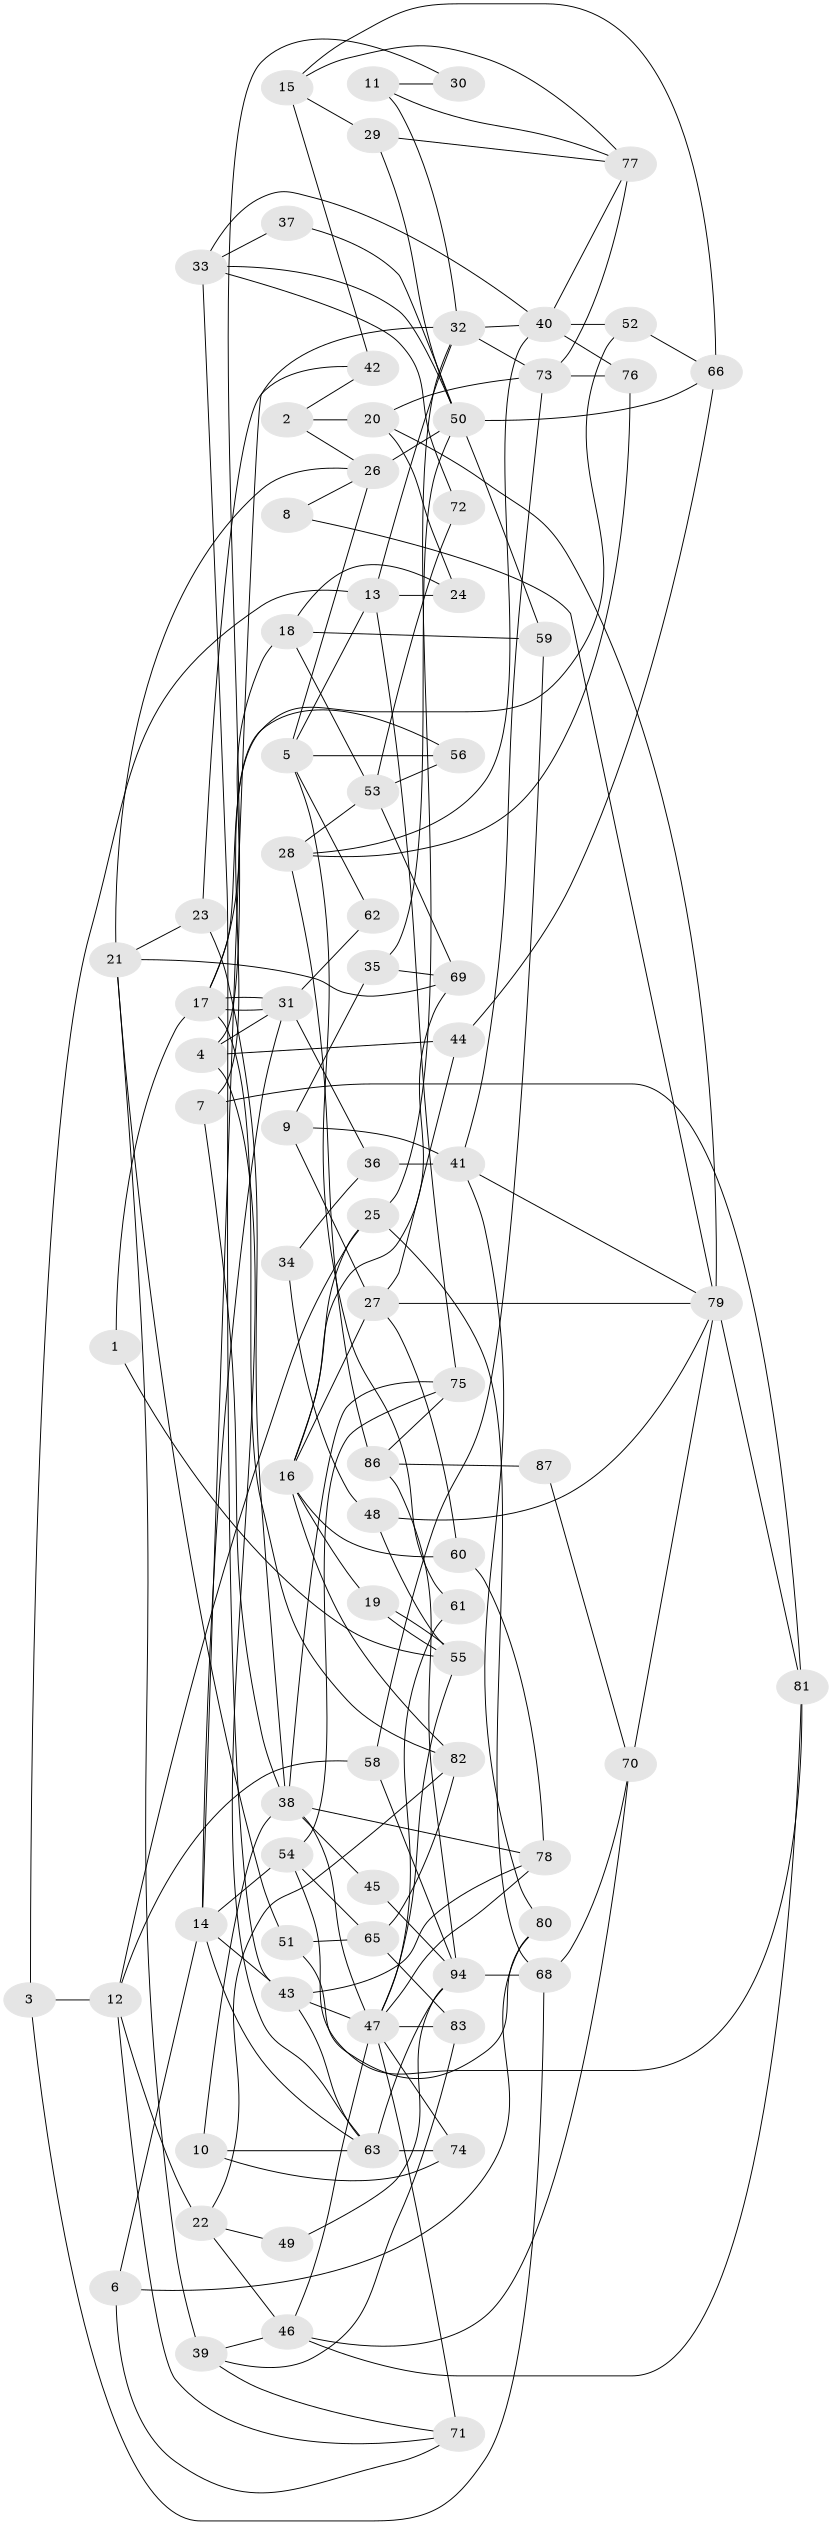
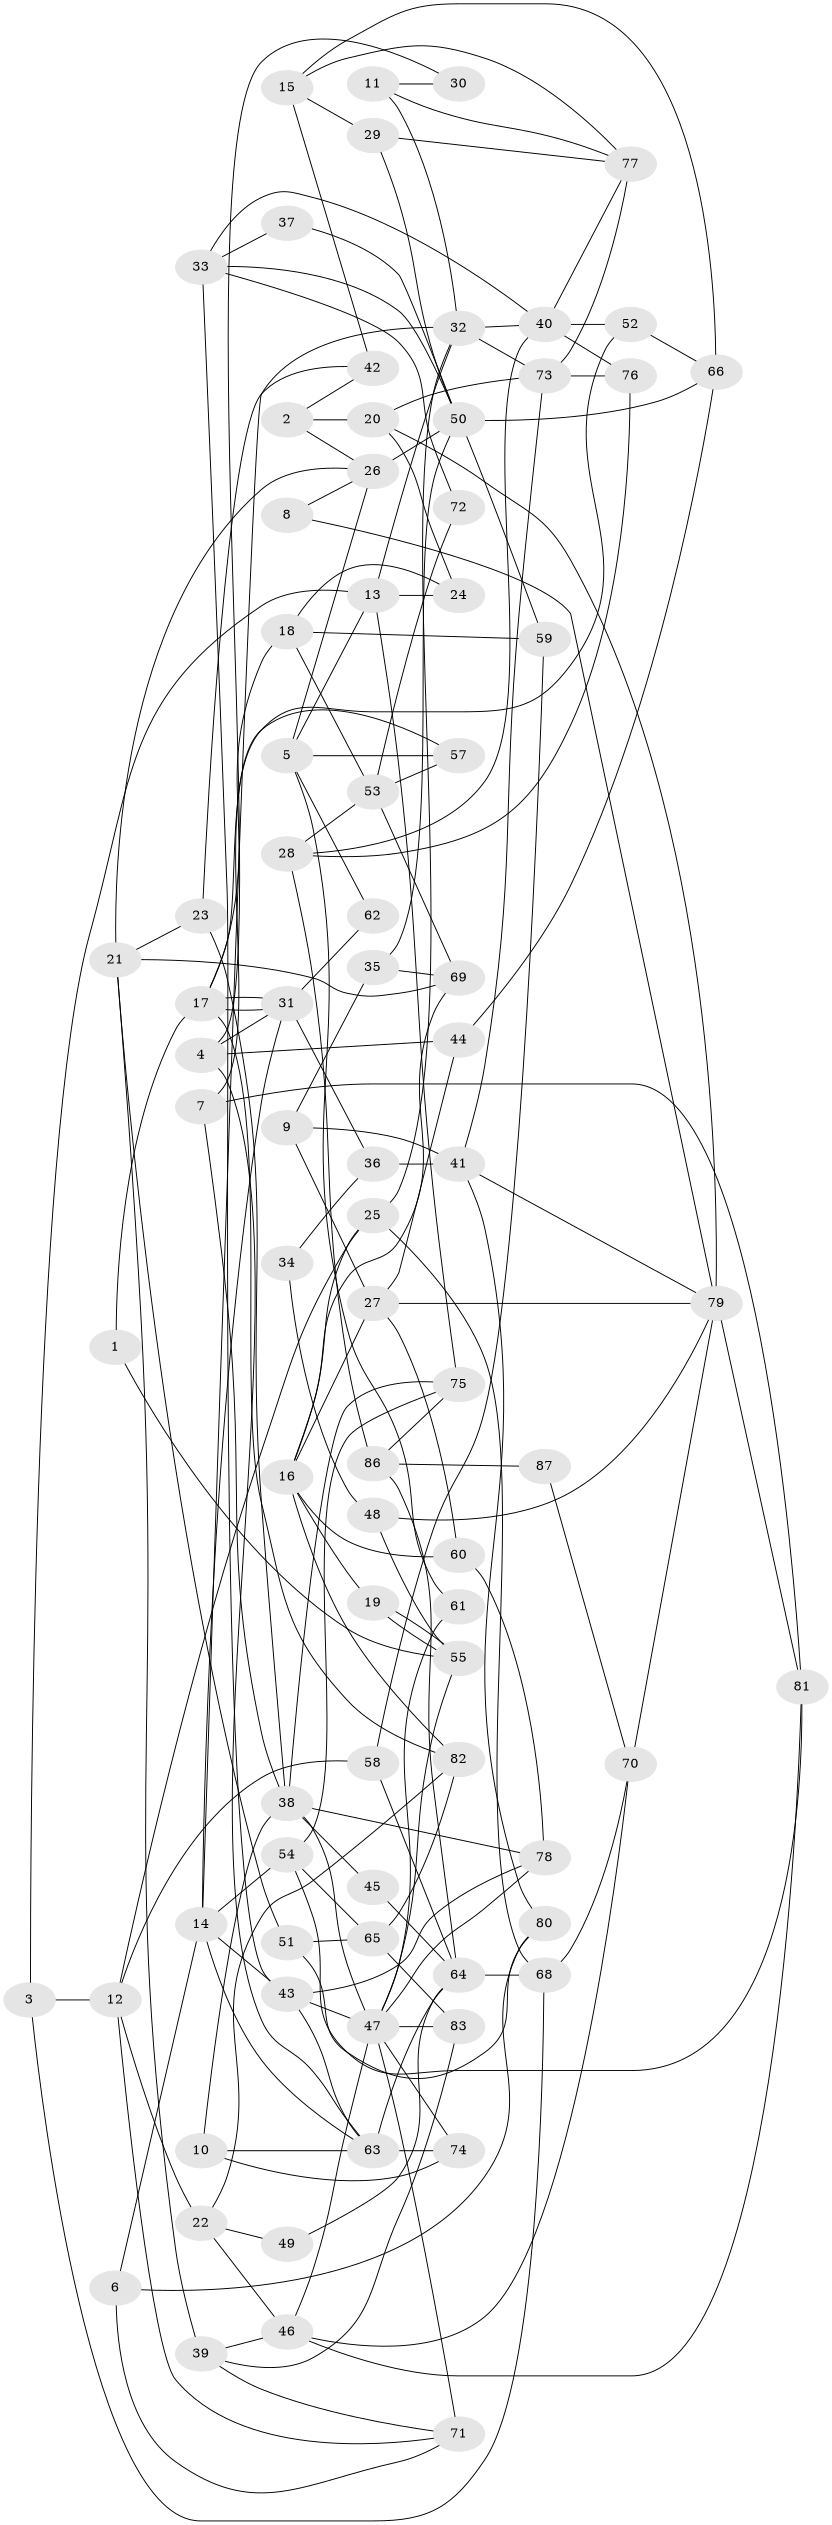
(459, 756) -> (459, 756)
(459, 1975) -> (459, 1975)
